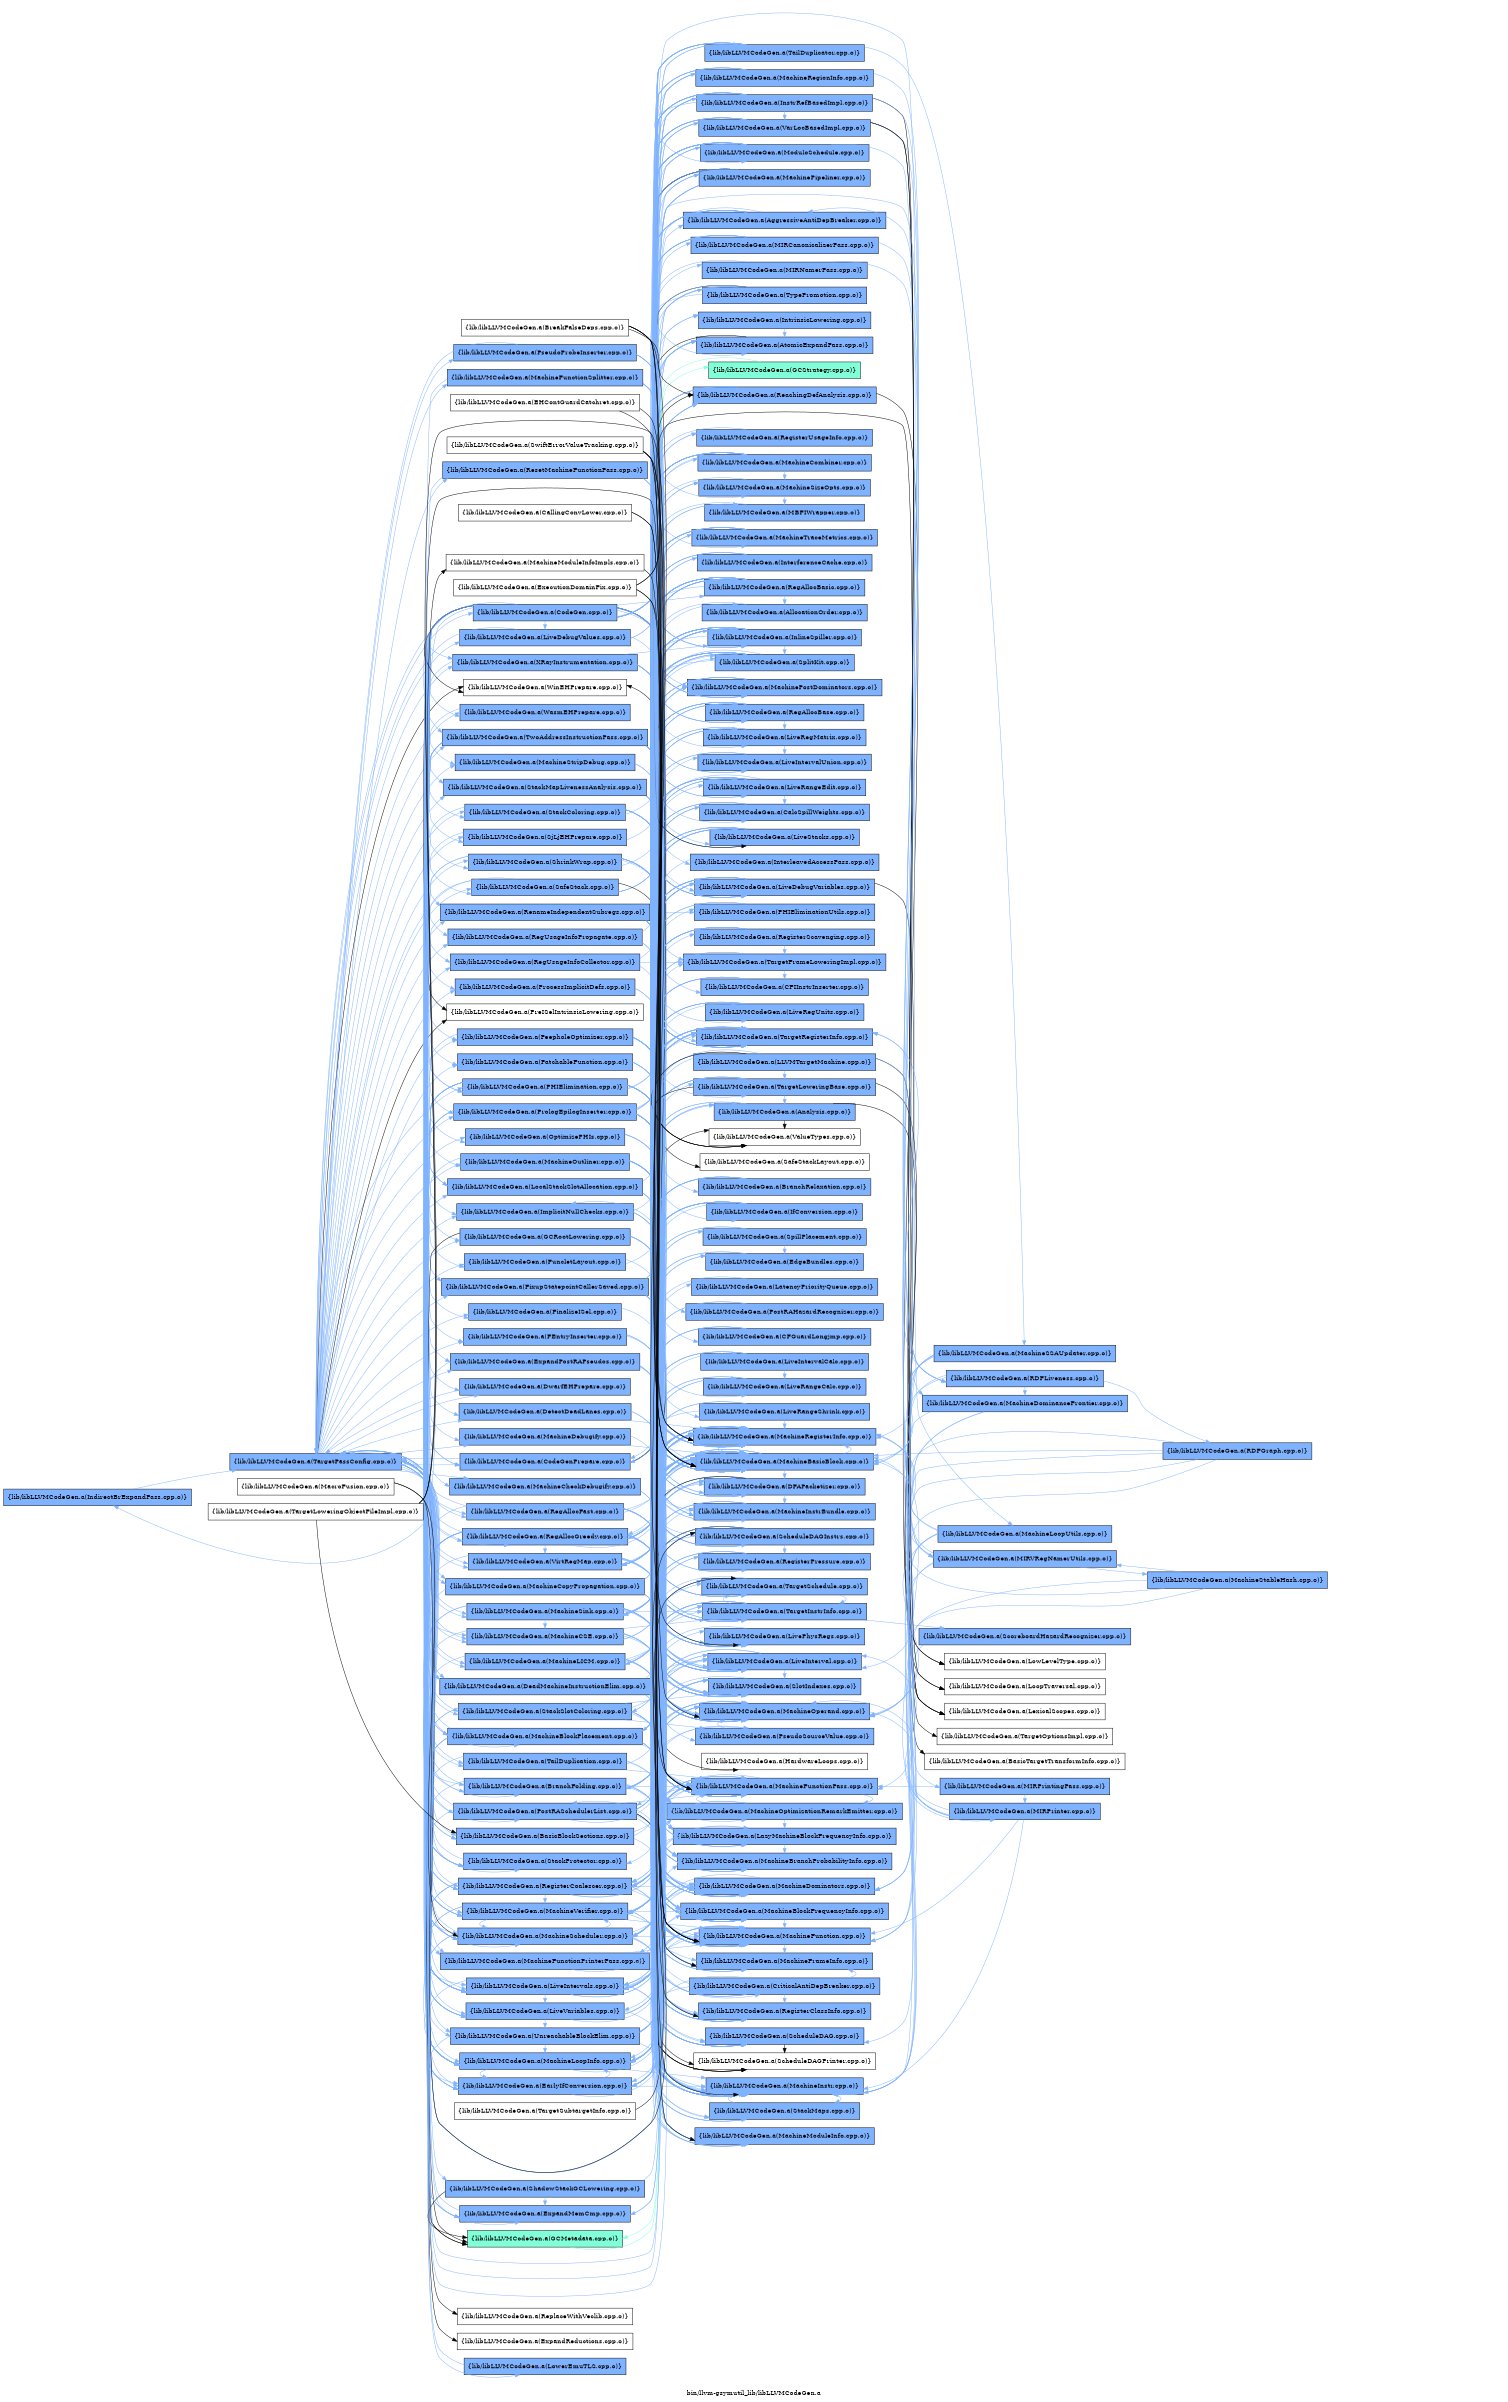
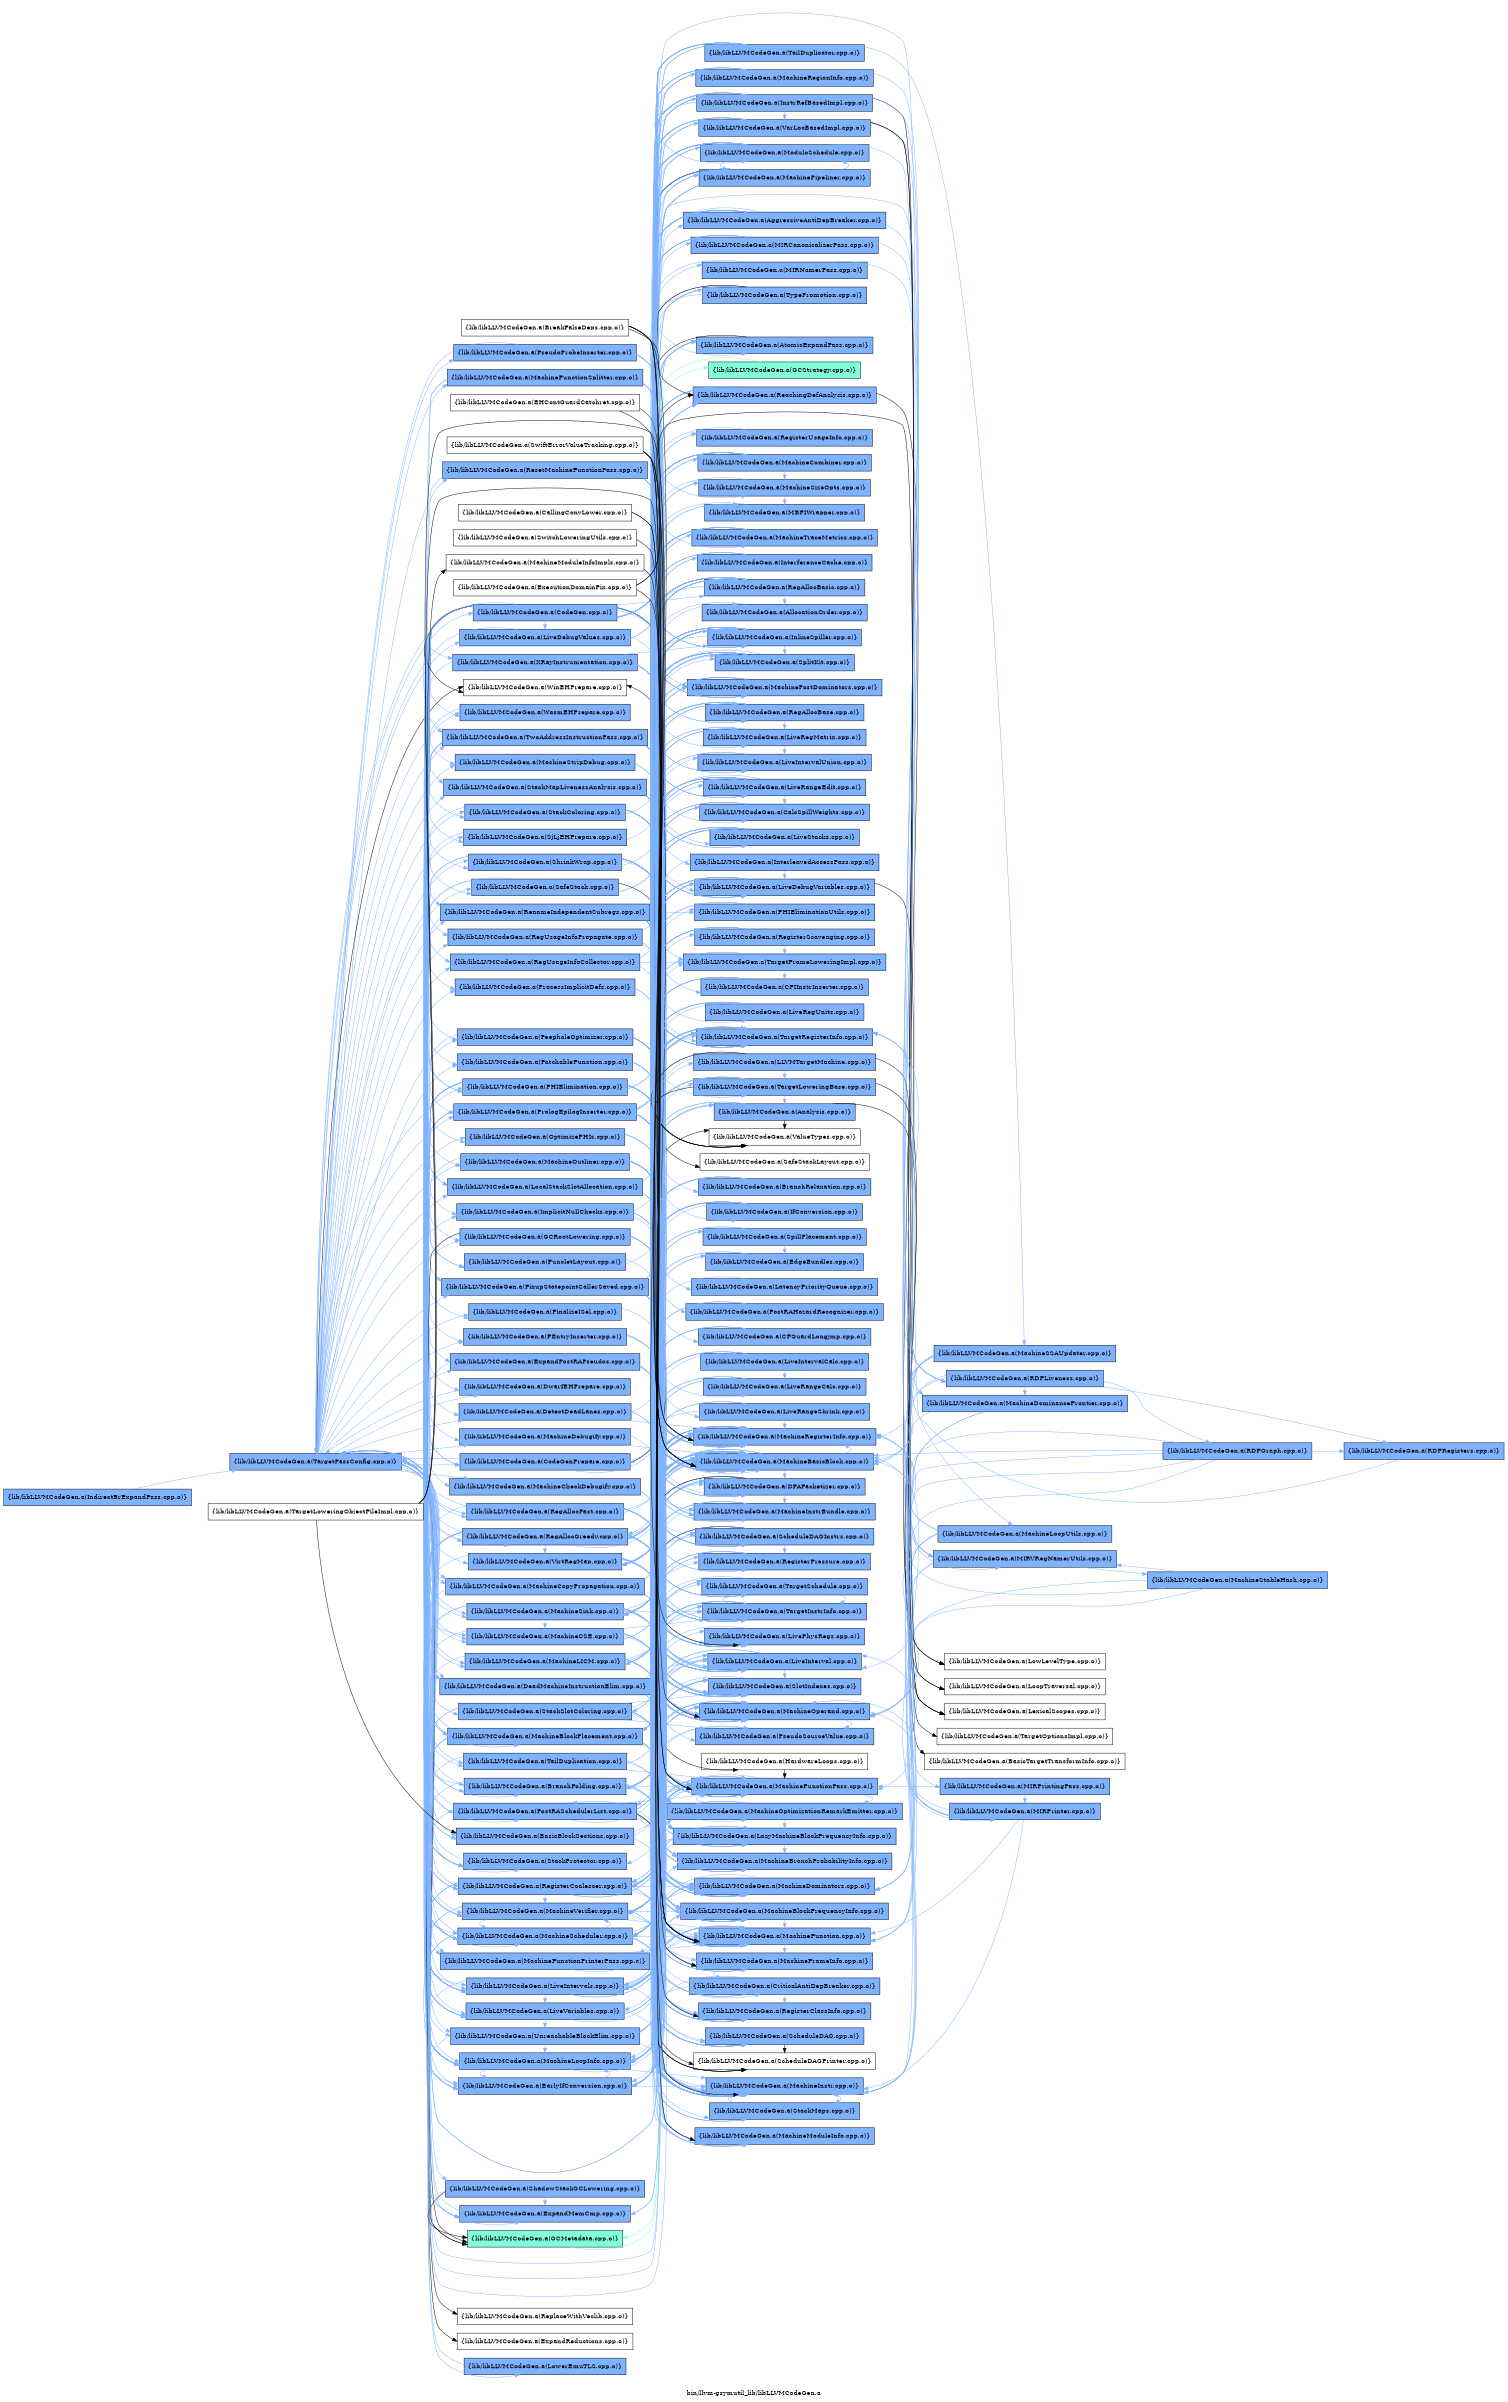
none -> (721, 166)
none -> (847, 167)
(785, 320) -> none
(651, 505) -> (785, 873)
none -> (545, 538)
(653, 564) -> (654, 714)
(662, 700) -> (651, 723)
(912, 847) -> (910, 924)
(353, 929) -> none
(545, 1012) -> none
(427, 1082) -> none
(658, 1191) -> (785, 1772)
(657, 1218) -> (659, 1295)
none -> (658, 1221)
(658, 1292) -> (658, 1632)
(660, 1310) -> (655, 1378)
(371, 1345) -> (427, 827)
none -> (1424, 1451)
(316, 1487) -> none
(416, 1529) -> none
(658, 1546) -> (658, 851)
(432, 1583) -> none
none -> (659, 1586)
(1025, 1637) -> none
(719, 1726) -> (850, 1722)
(855, 1976) -> (715, 1972)
(660, 2018) -> none
(657, 2055) -> none
(545, 2111) -> none
